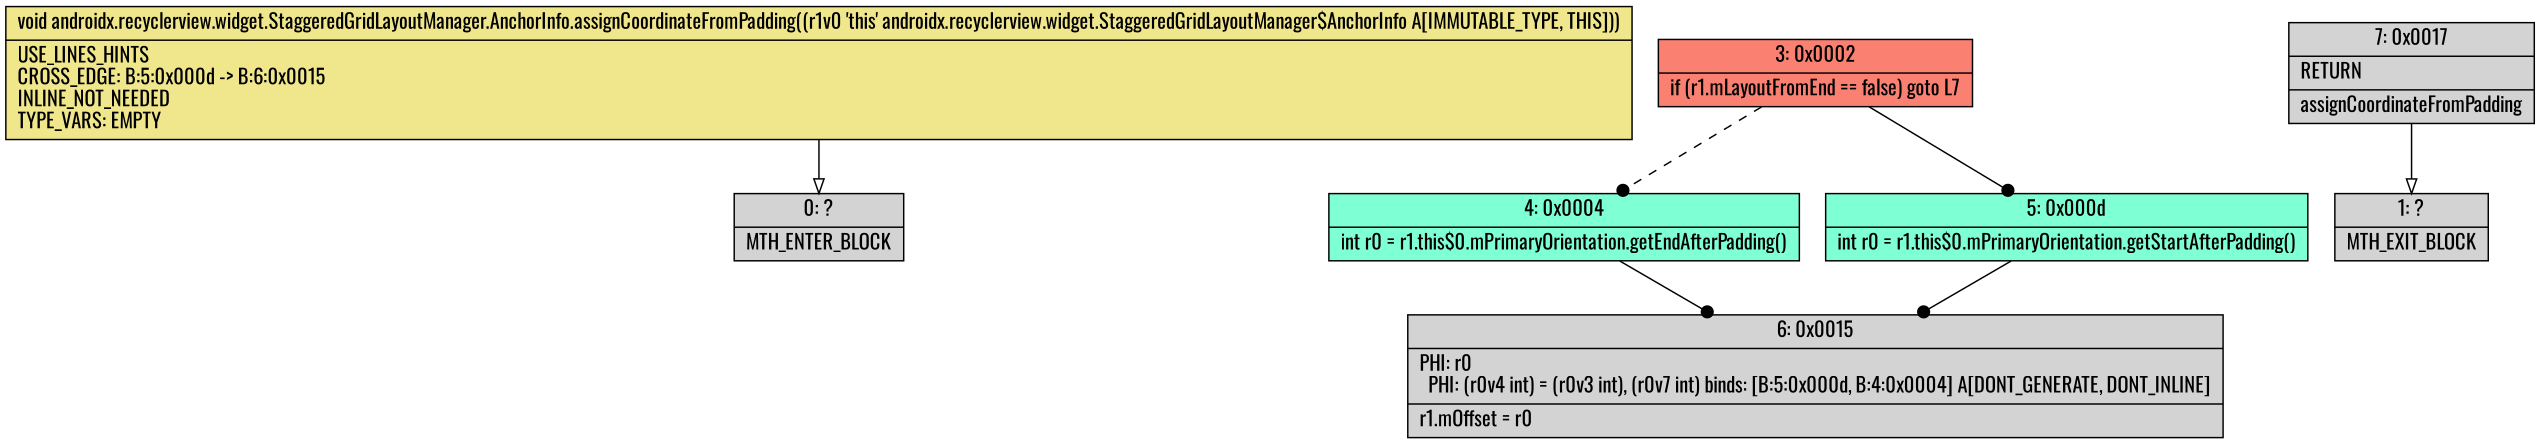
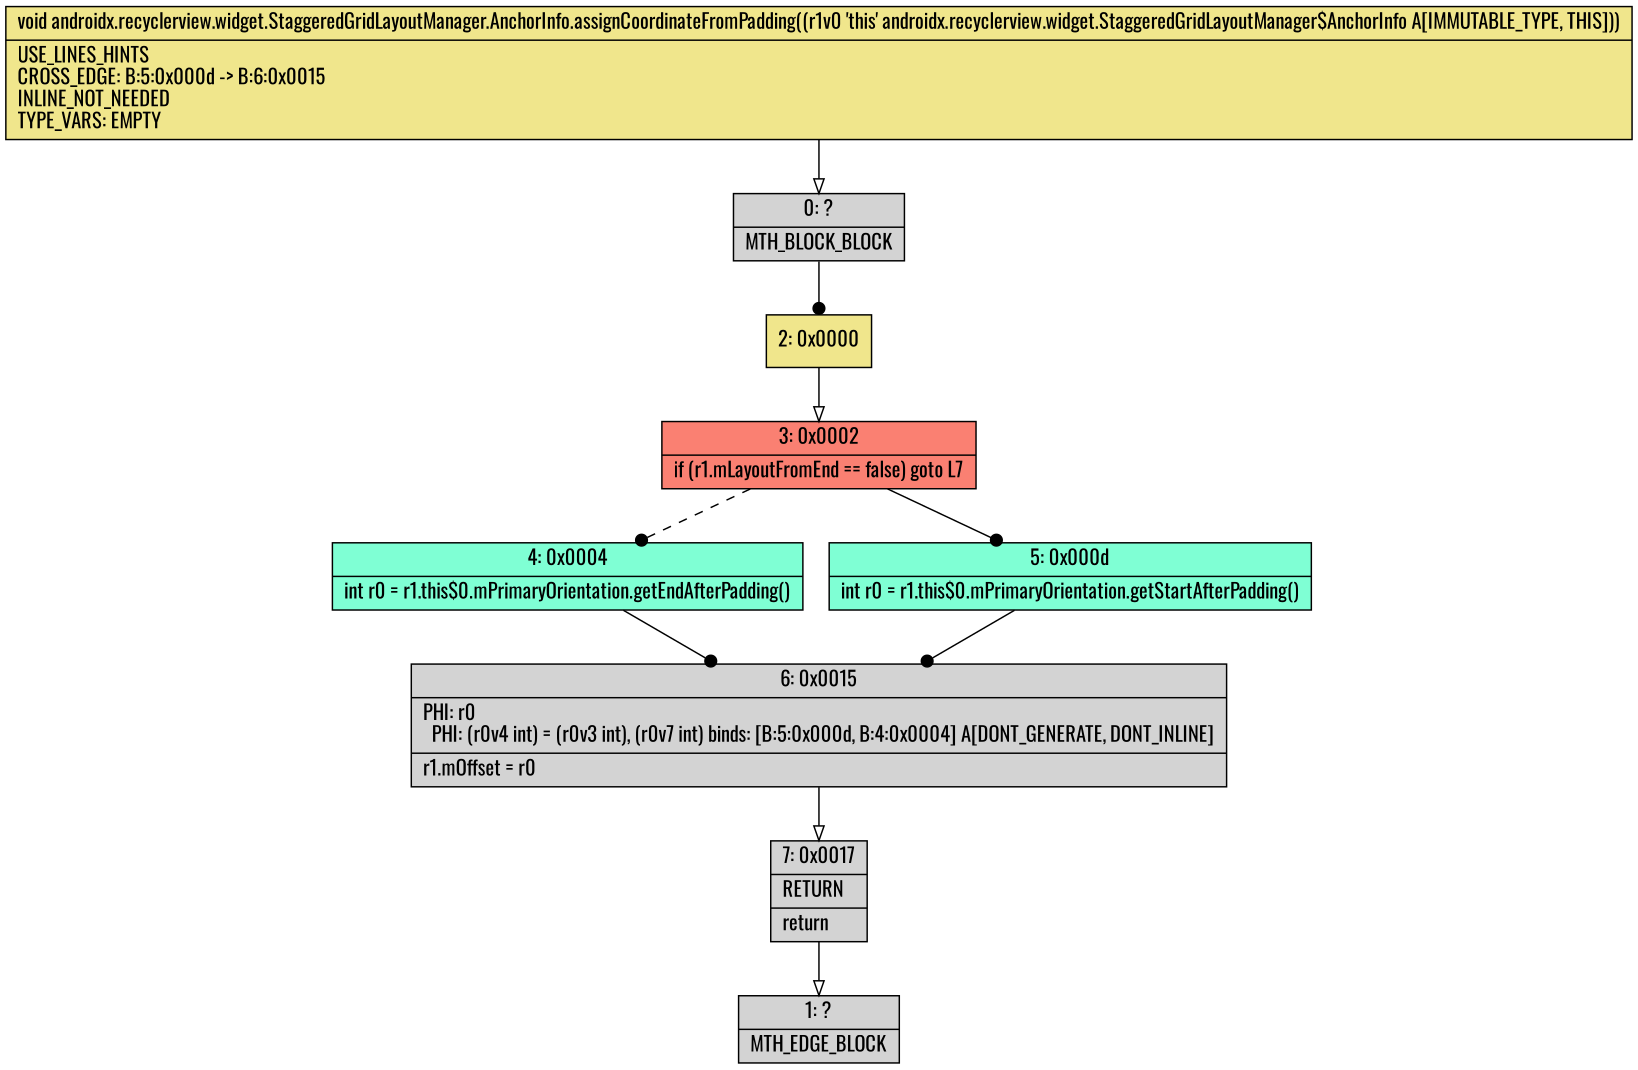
(2412, 106) -> (806, 924)
(819, 243) -> (819, 243)
(2412, 243) -> (819, 1045)
none -> (819, 341)
none -> (819, 806)
